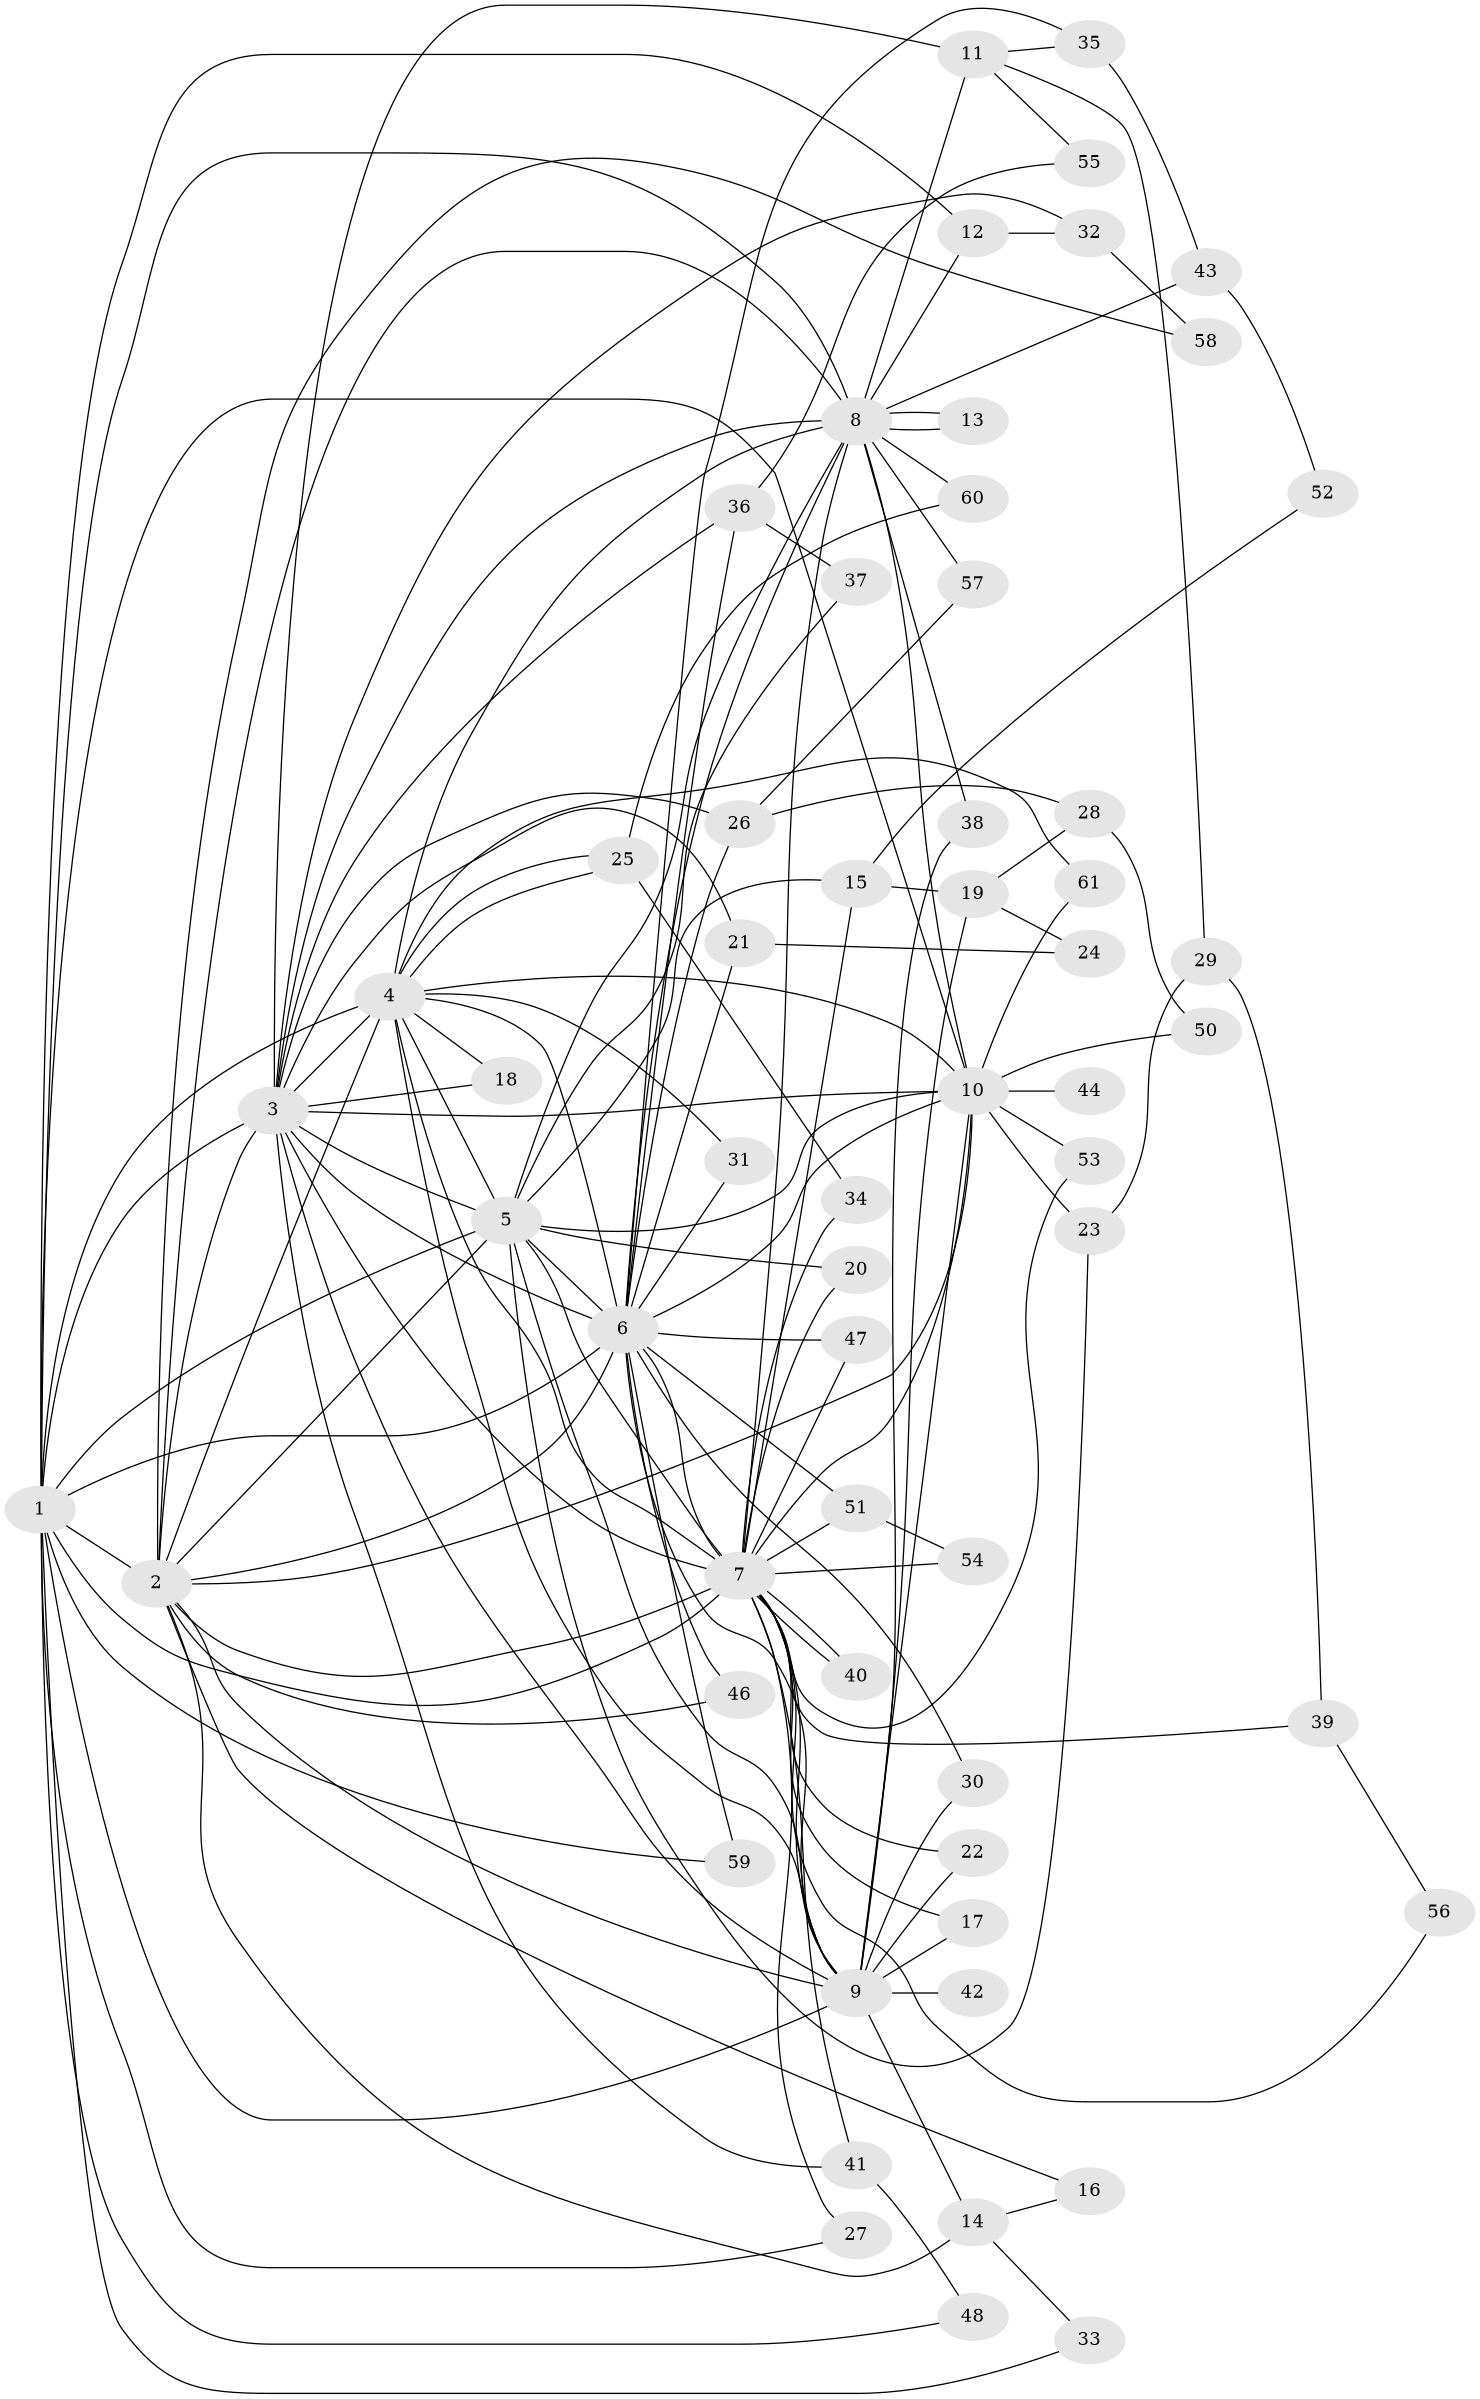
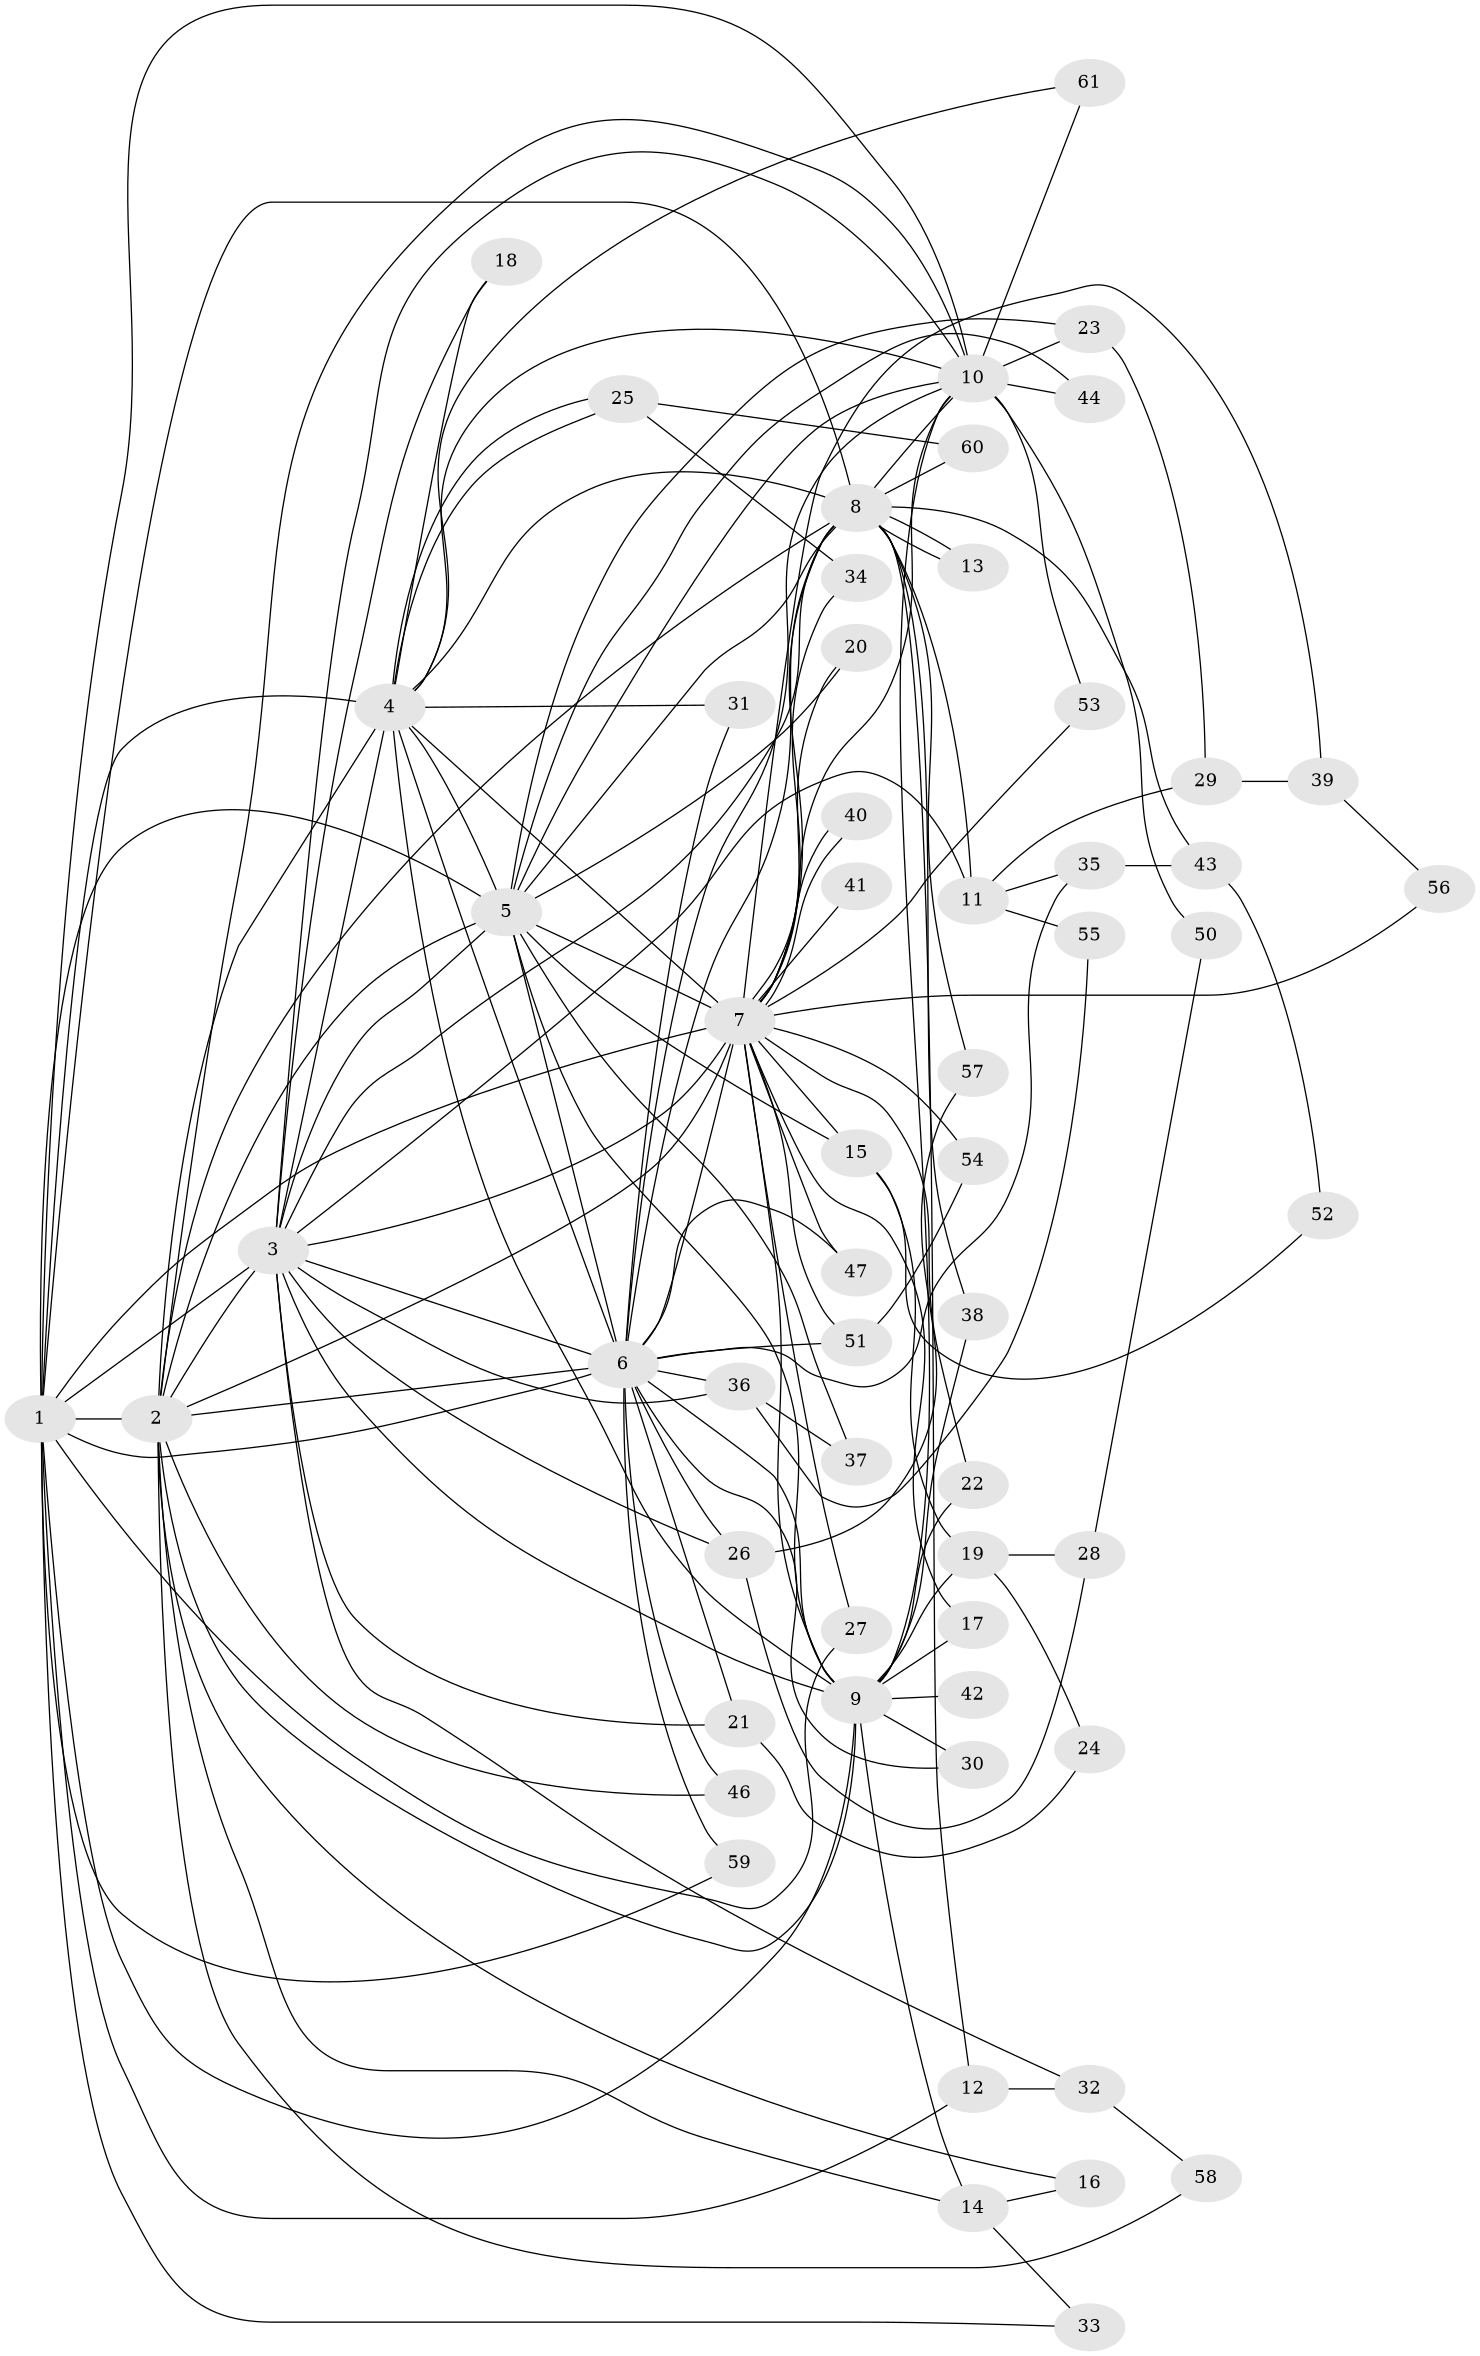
none -> (704, 502)
(427, 1736) -> none
(973, 2317) -> none
